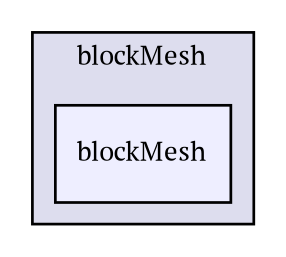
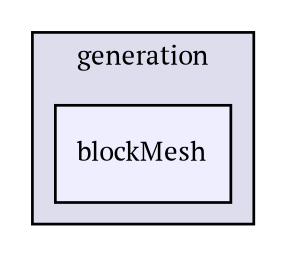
(143, 58) -> (143, 58)
